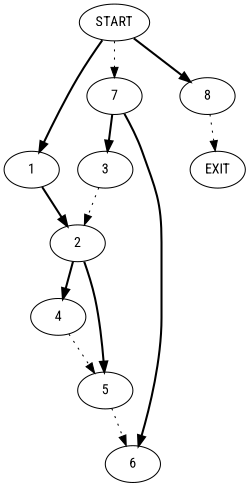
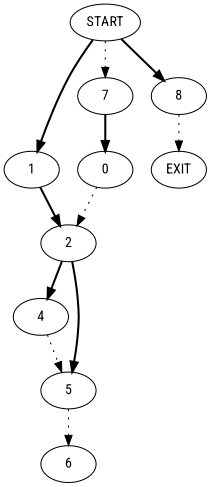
(105, 170) -> (105, 170)
(162, 272) -> none
